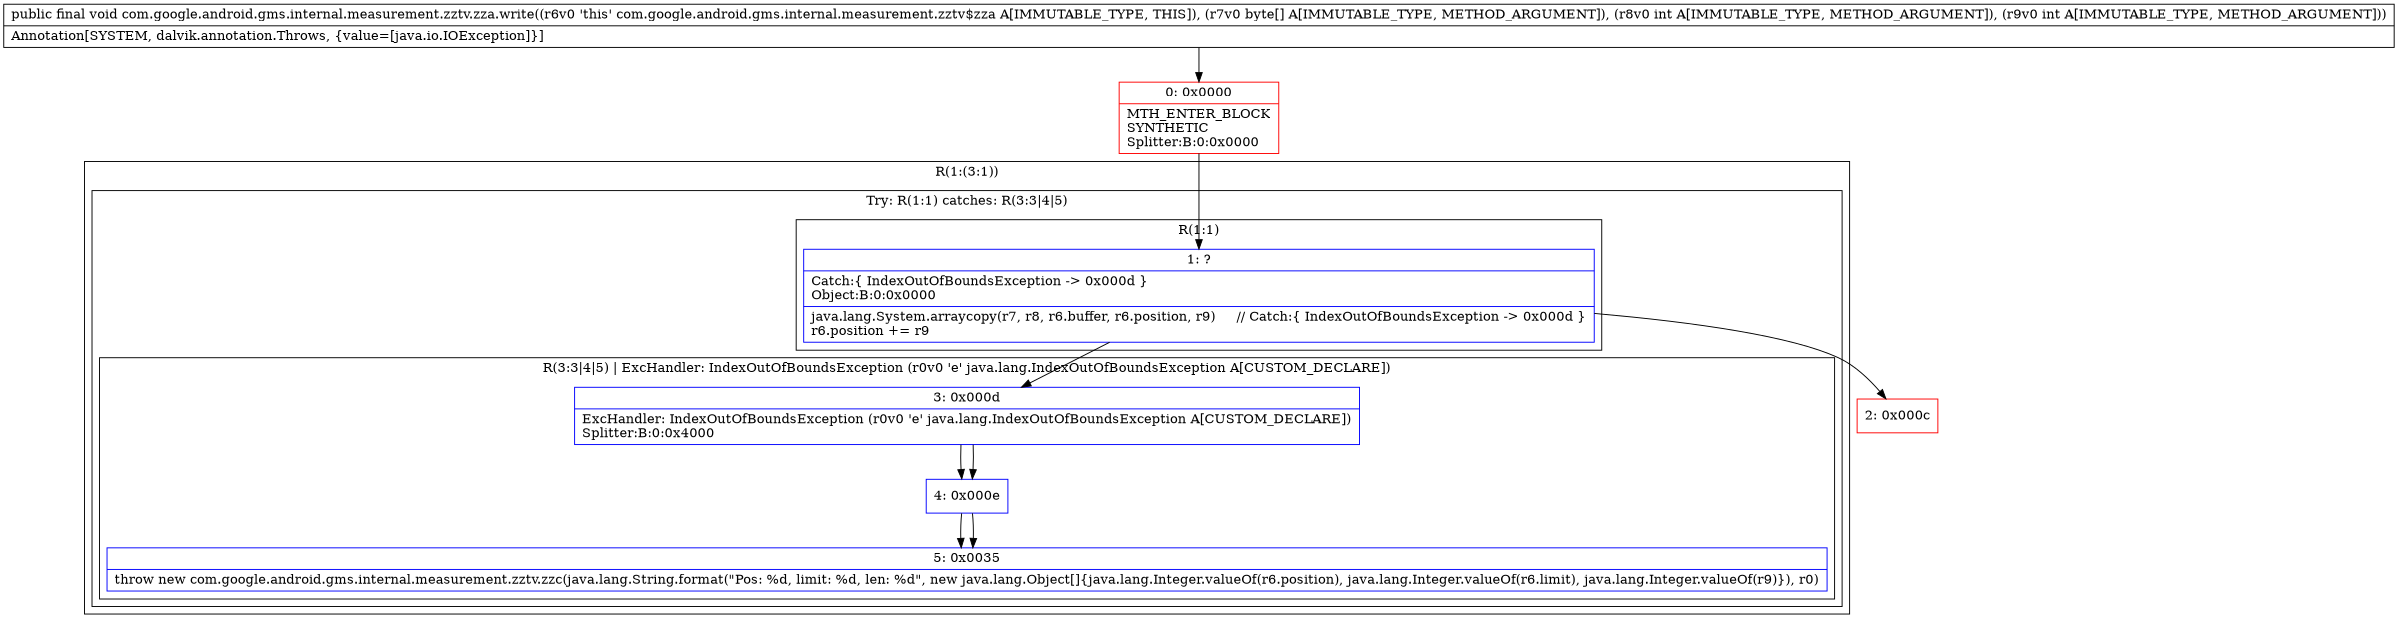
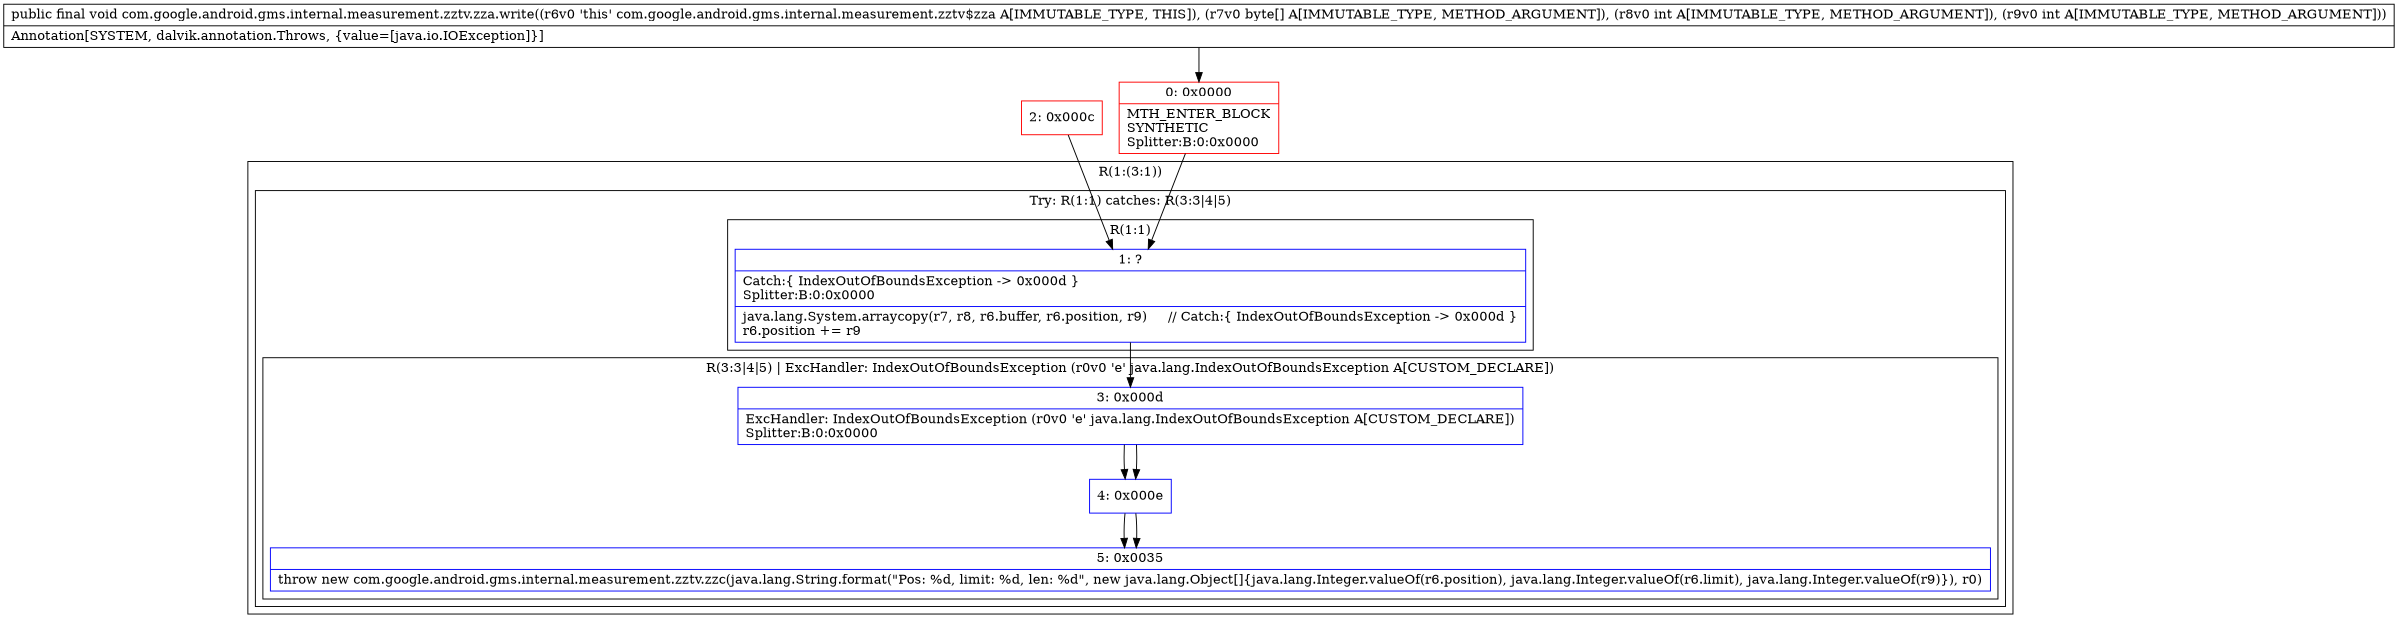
(874, 295) -> (809, 295)
(1744, 332) -> (1088, 185)
(649, 433) -> (812, 433)
